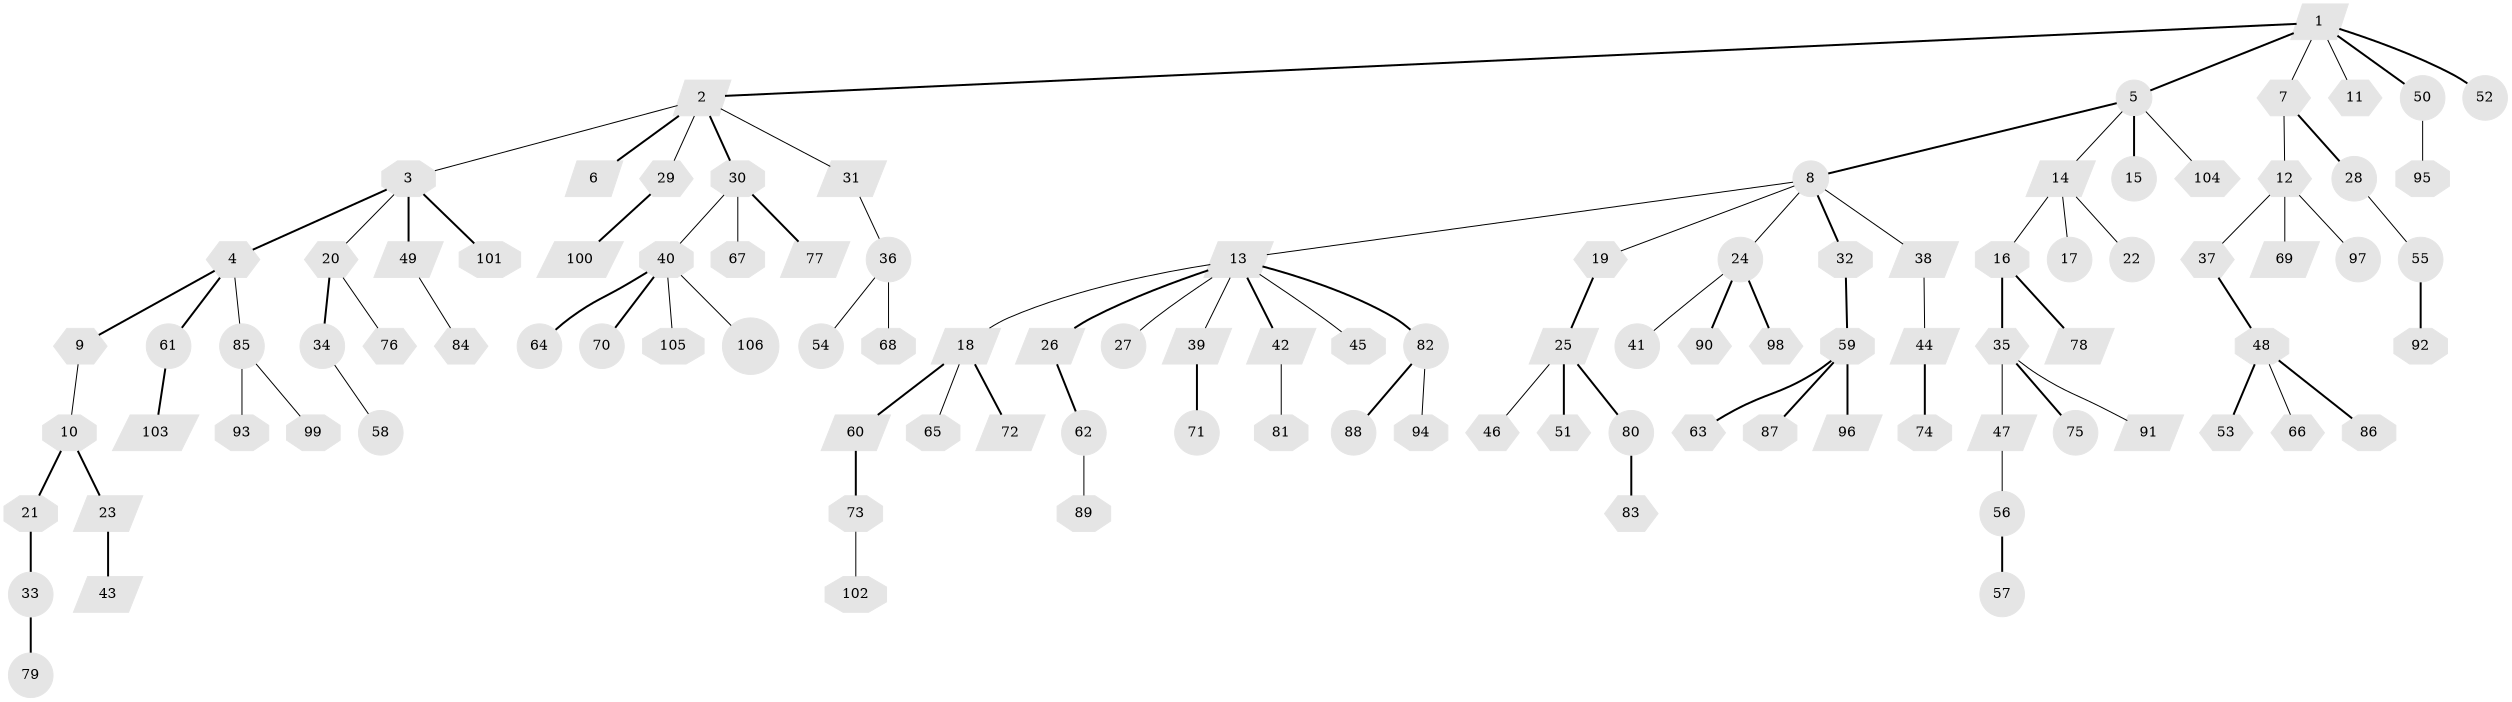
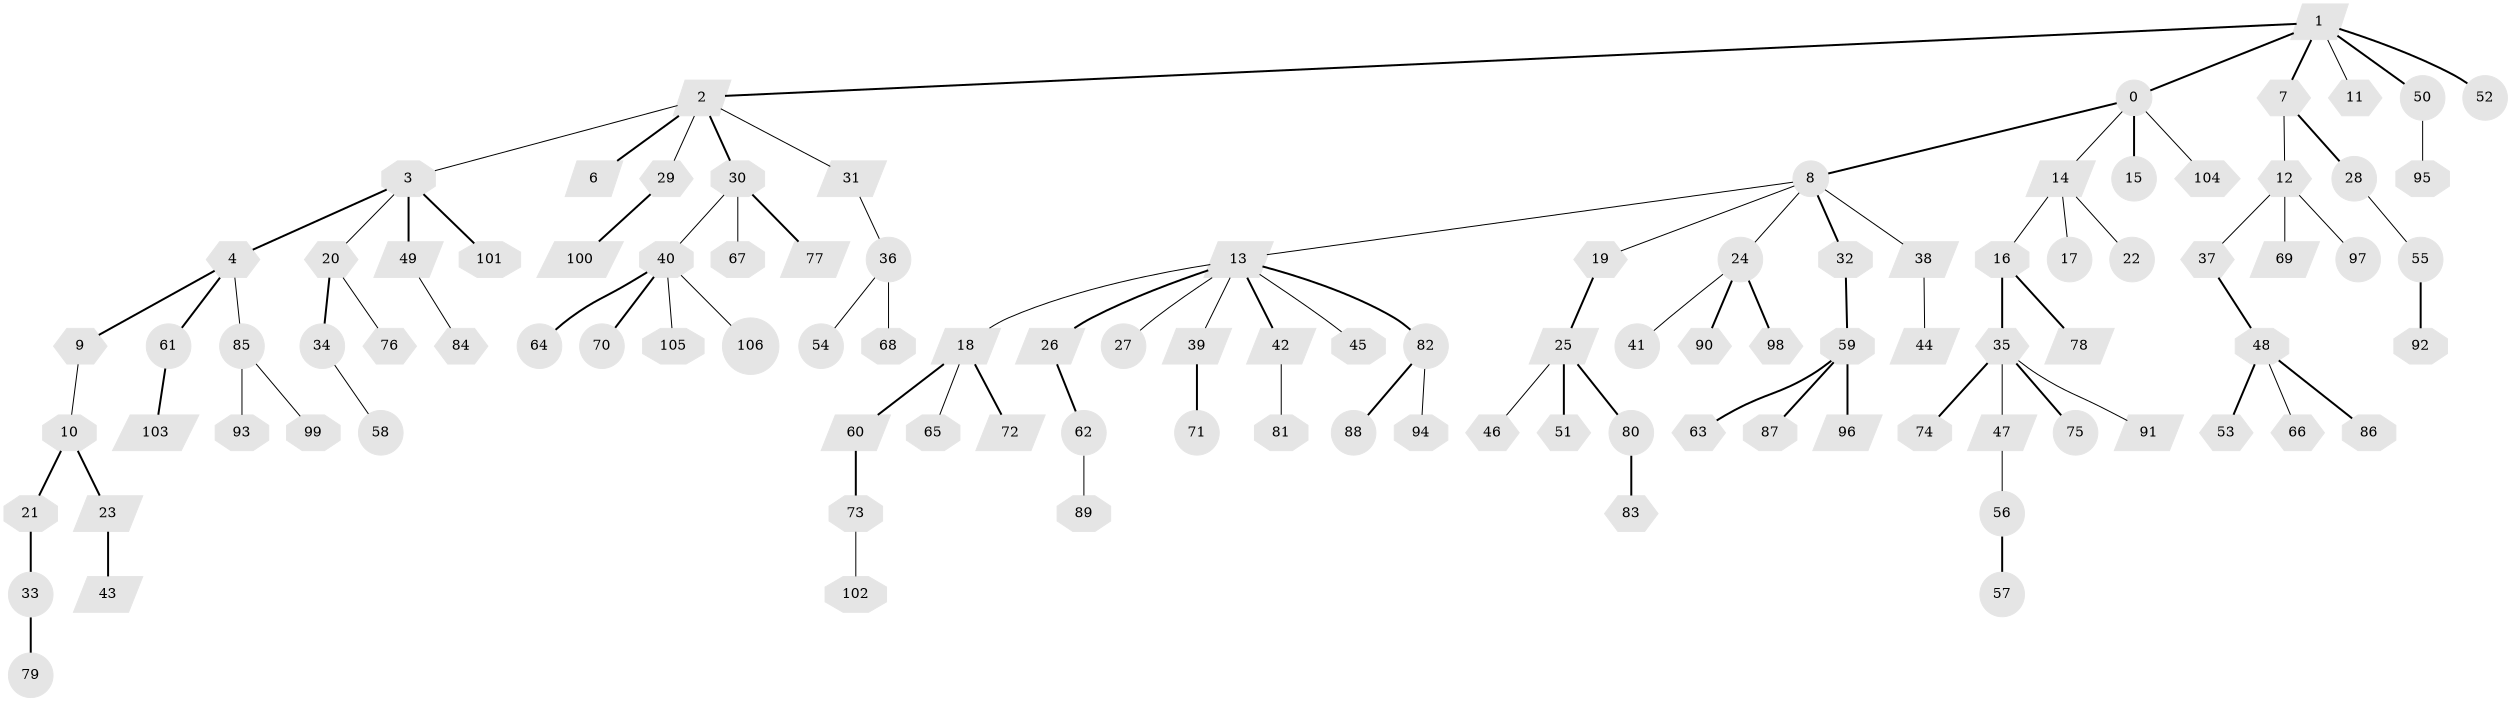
(2302, 60) -> (2302, 60)
(2134, 98) -> (2134, 98)
(1925, 390) -> (1963, 390)
